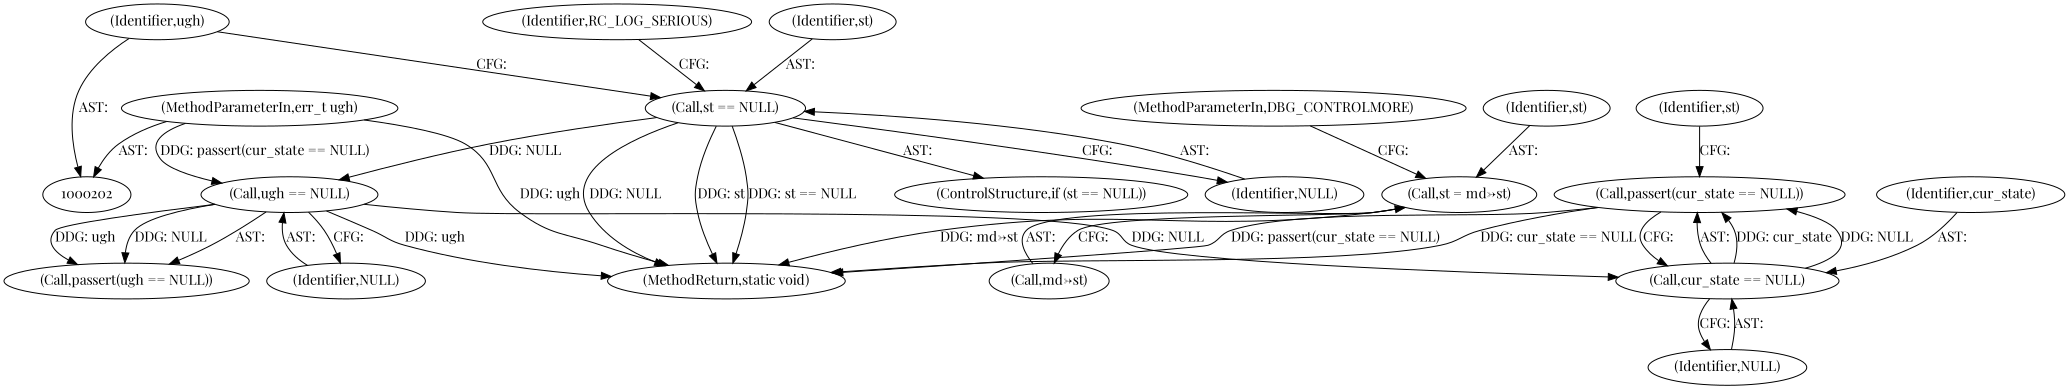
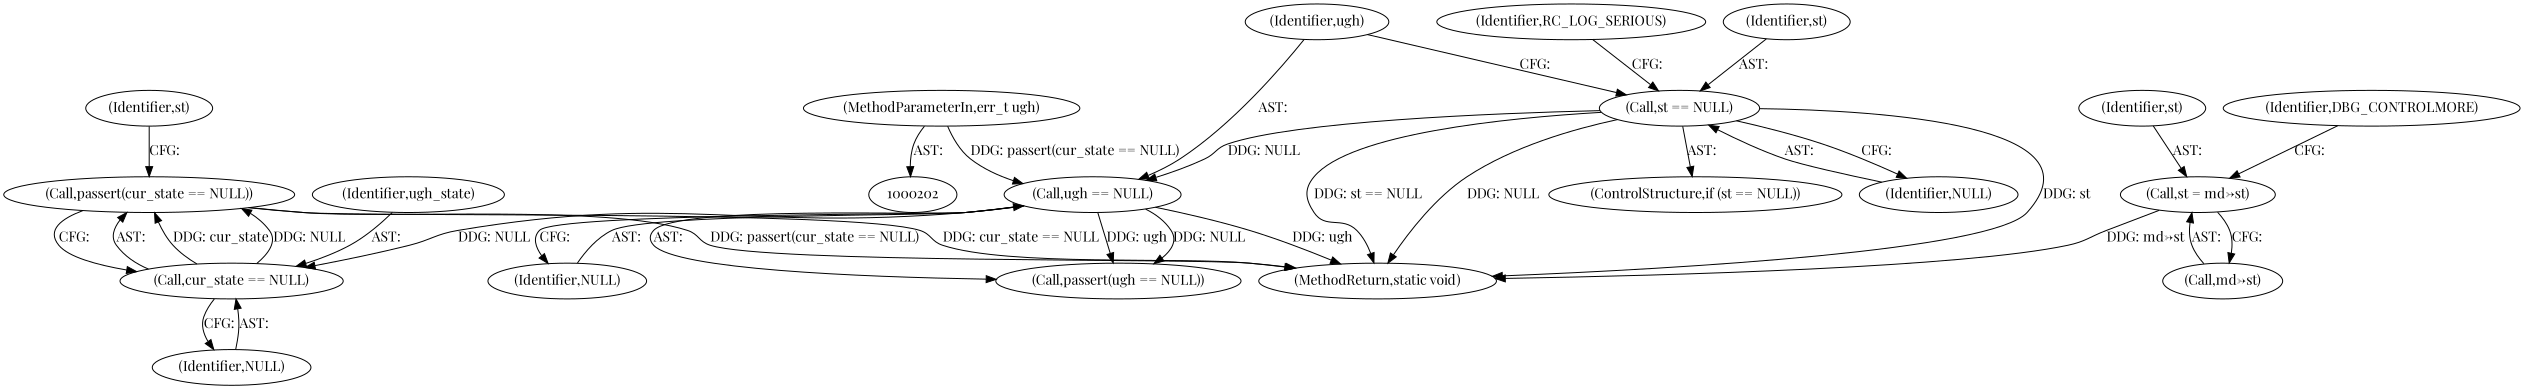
(78, 93) -> (1233, 116)
(1274, 108) -> (2372, 108)
(1971, 195) -> (408, 195)
(504, 197) -> none
